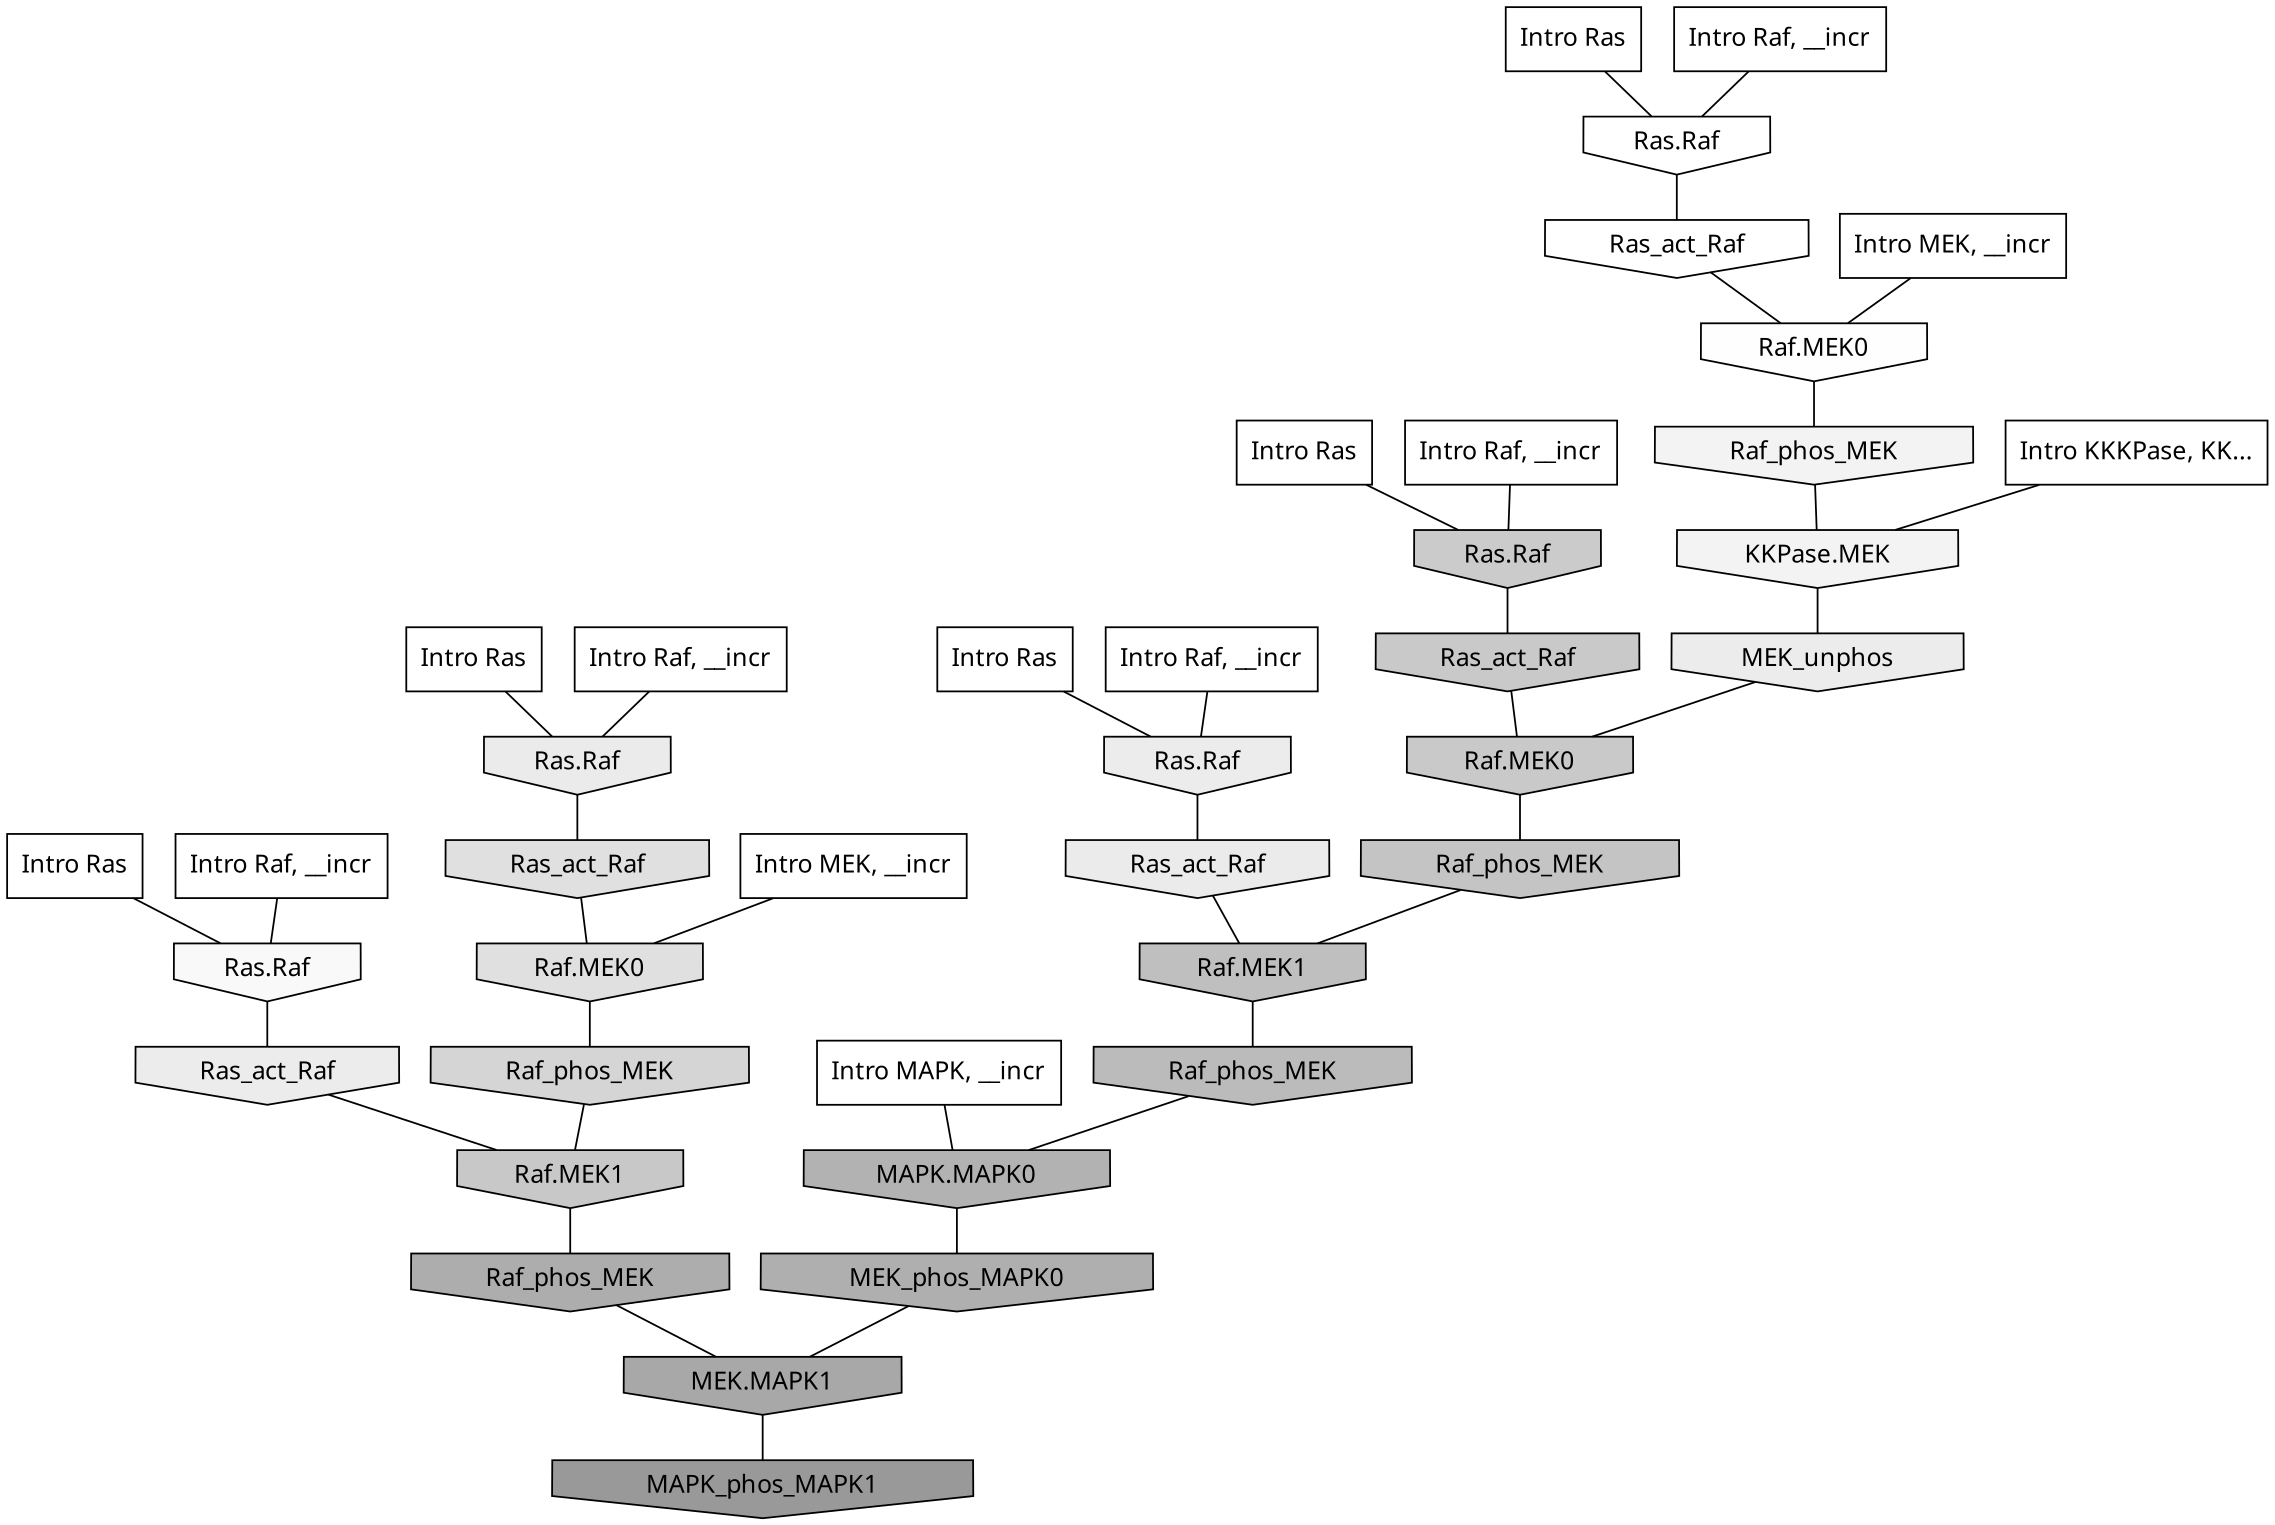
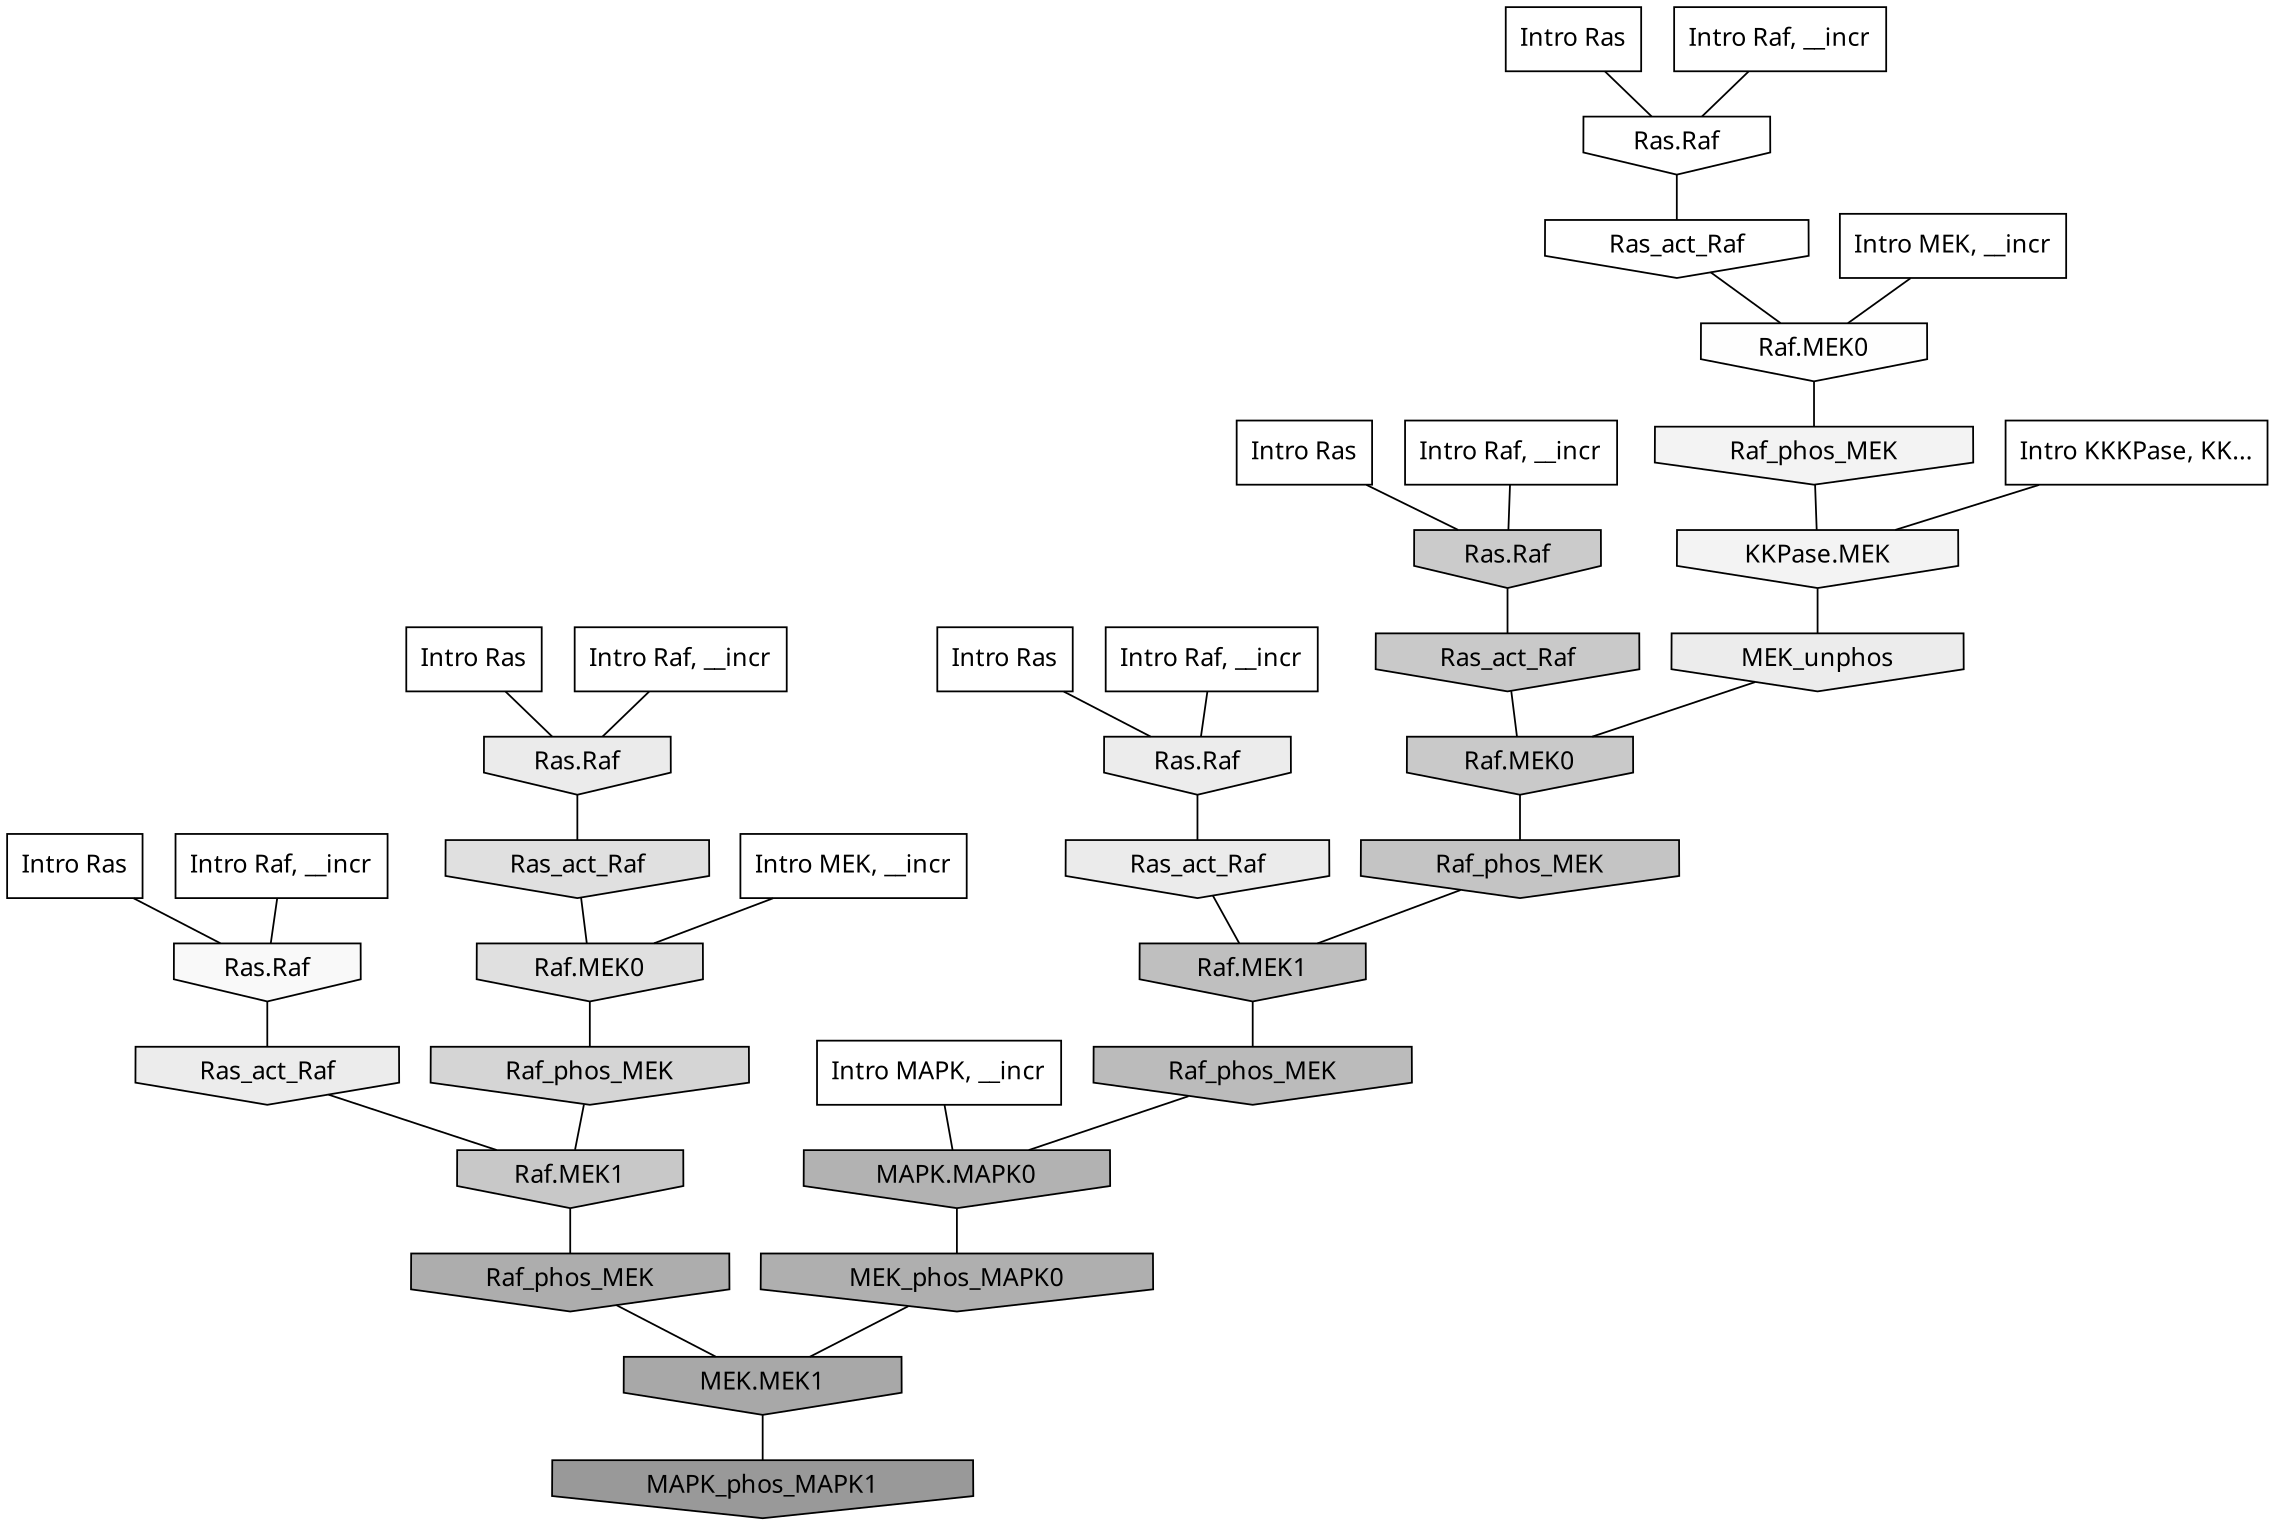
(763, 1383) -> (763, 1383)
